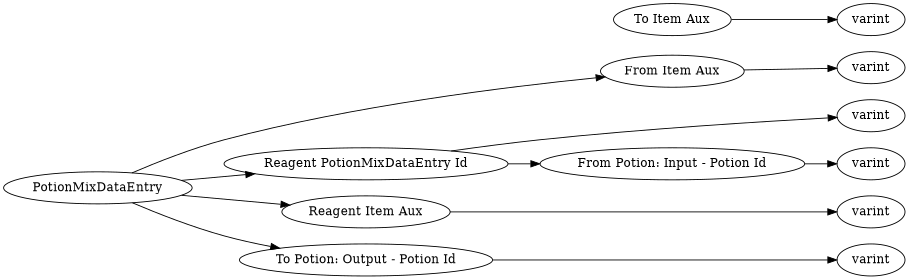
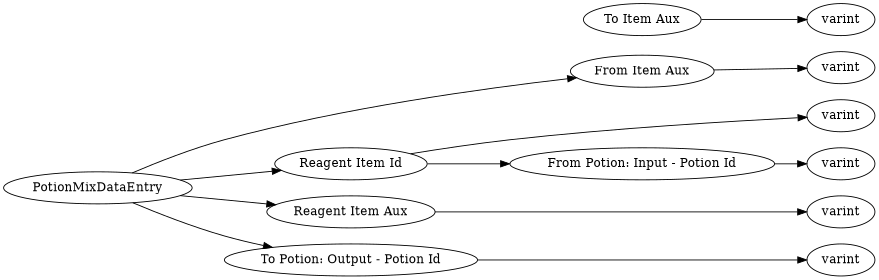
(366, 164) -> (351, 164)
